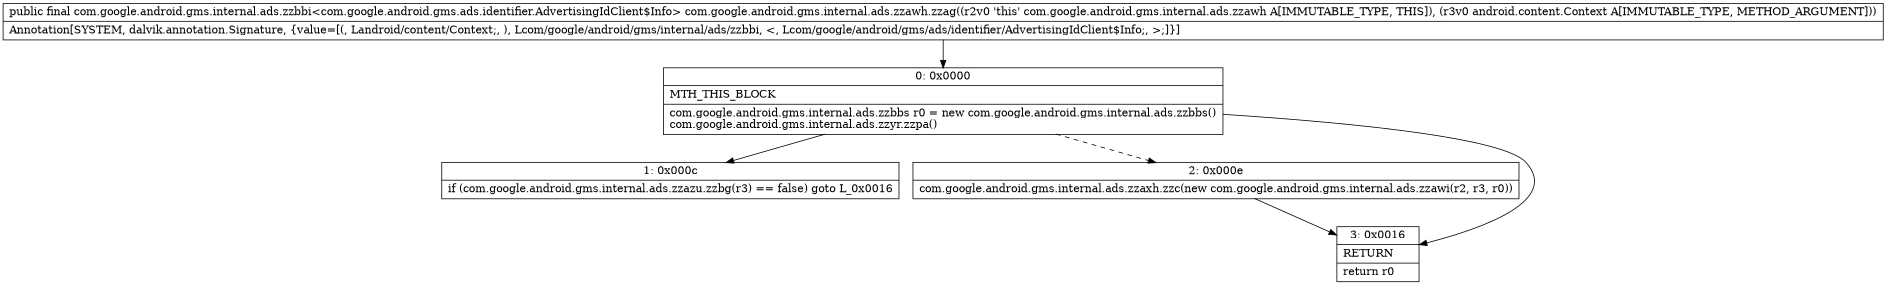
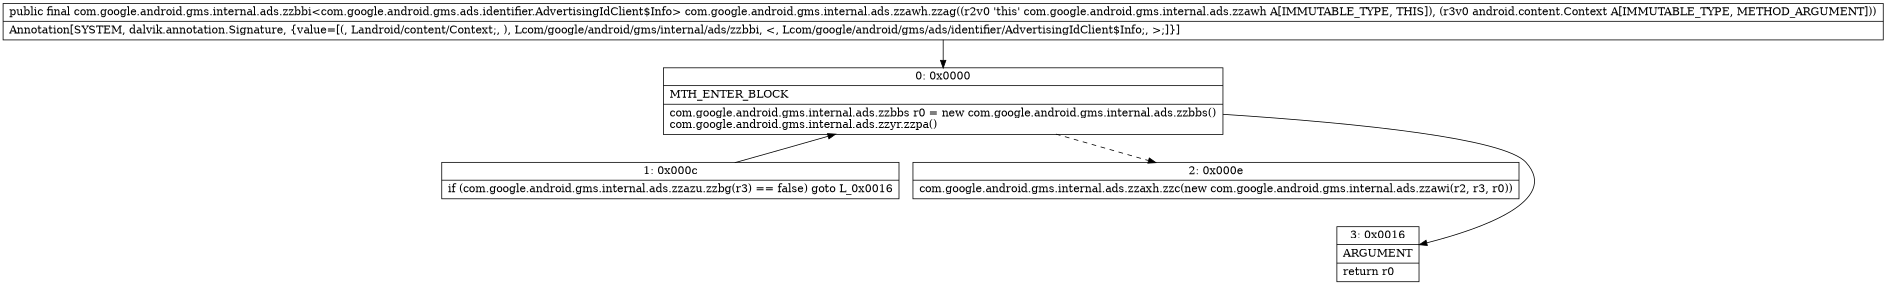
(723, 95) -> (729, 95)
(779, 147) -> (781, 150)
(1292, 215) -> none
(1368, 253) -> (1378, 253)
